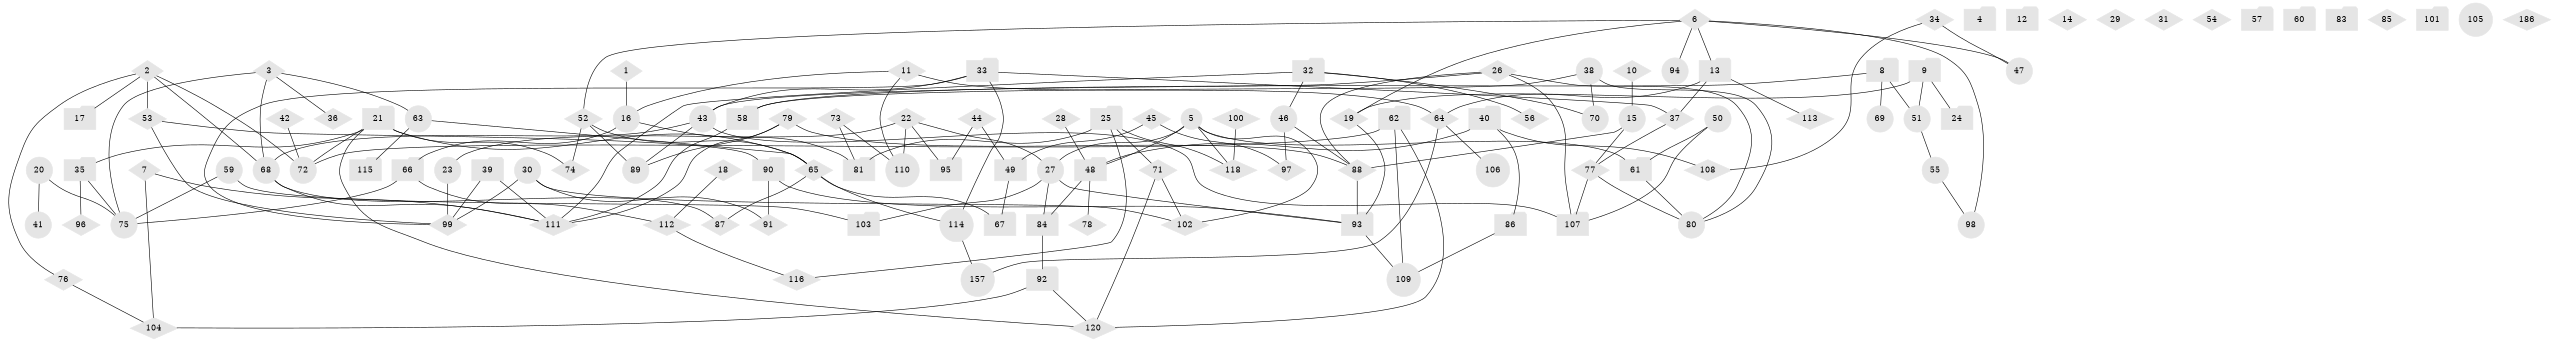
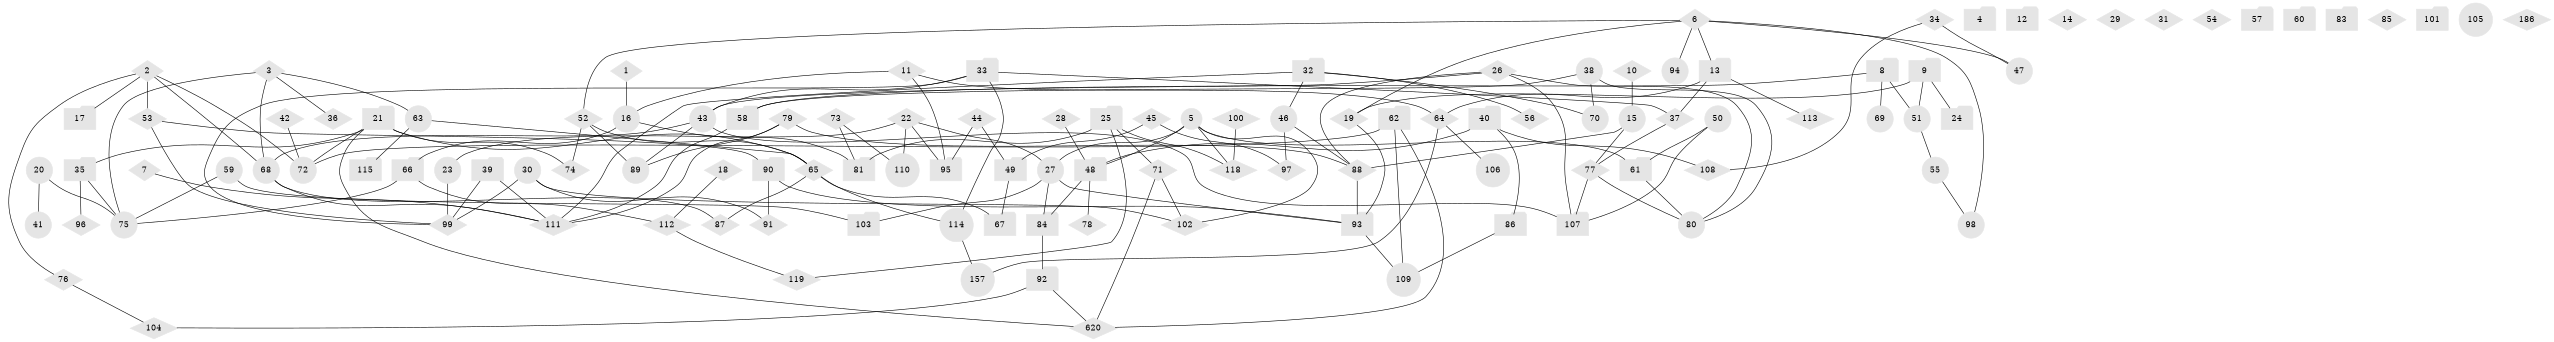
(880, 116) -> (935, 116)
(149, 249) -> none
(797, 280) -> (797, 280)
(1093, 328) -> (1093, 328)
